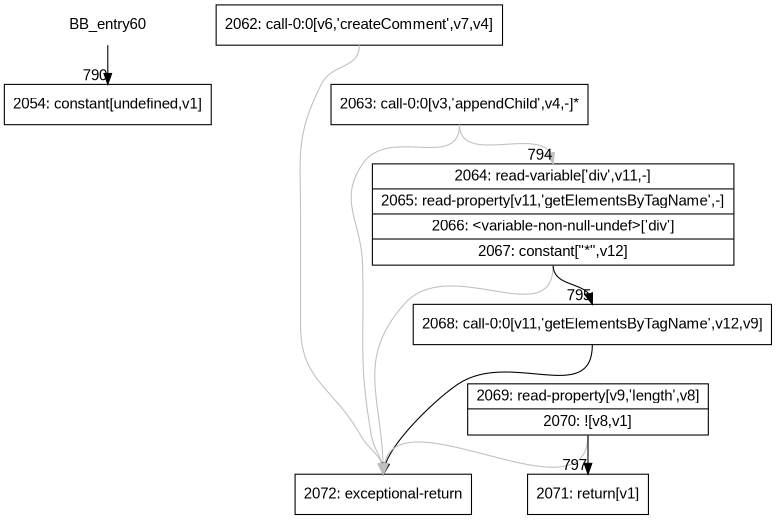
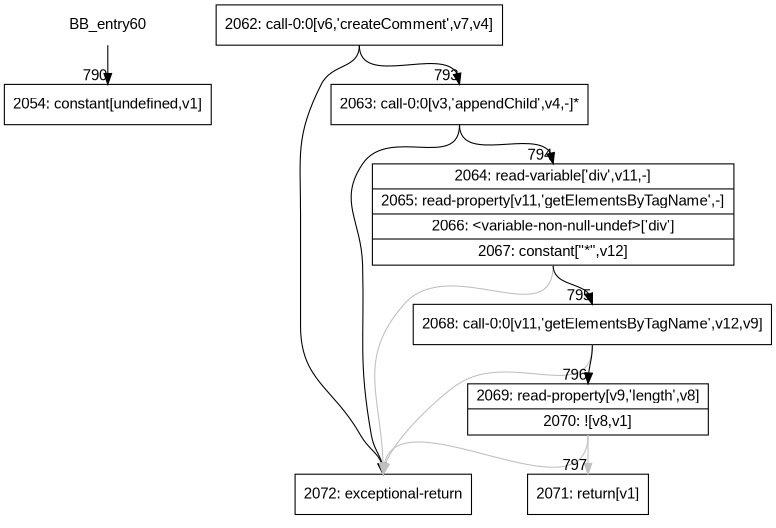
none -> (404, 65)
(501, 145) -> (501, 145)
(362, 255) -> (362, 255)
(301, 256) -> (301, 256)
none -> (591, 359)
(480, 375) -> (480, 375)
(588, 455) -> (588, 455)
